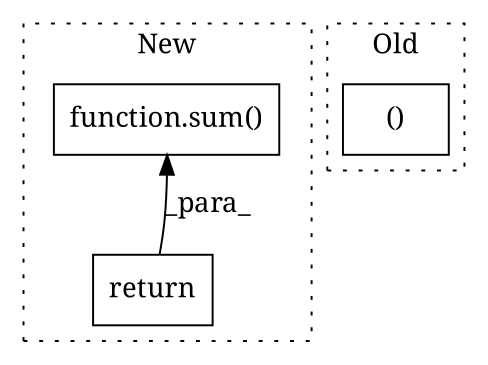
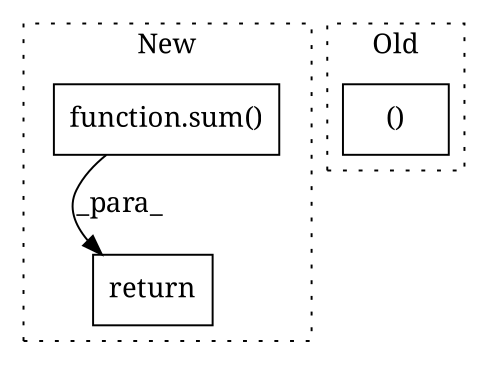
(165, 215) -> (75, 194)
